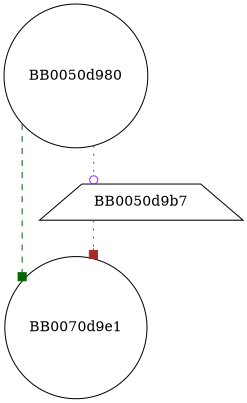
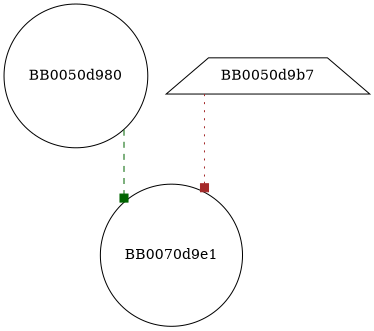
(94, 161) -> none
